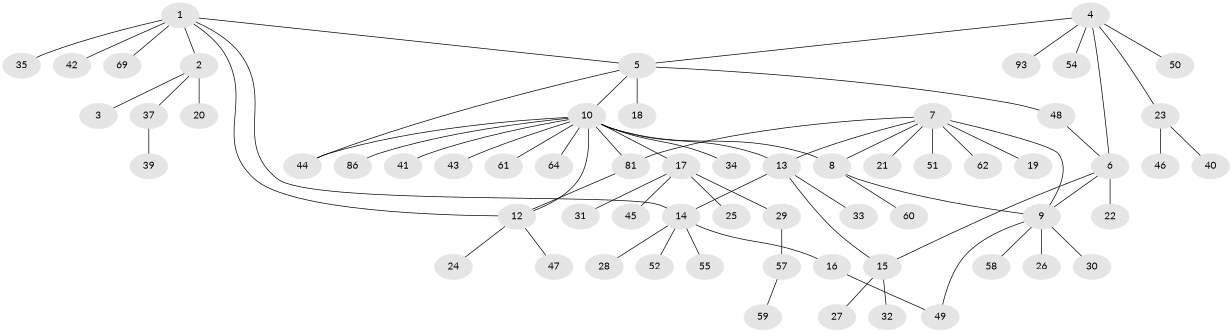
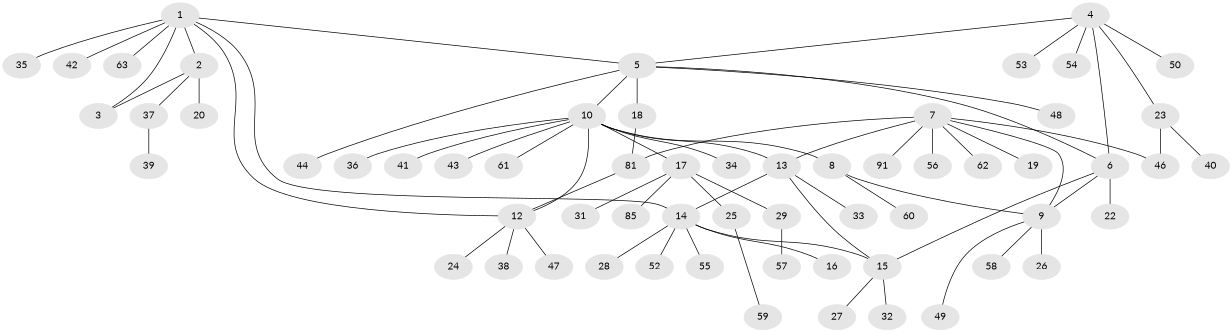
(122, 66) -> (122, 66)
(1021, 66) -> (1021, 66)
none -> (151, 73)
(441, 130) -> none
(609, 141) -> (633, 146)
(882, 141) -> (1055, 134)
(1083, 141) -> (904, 92)
(353, 166) -> (353, 166)
(554, 166) -> none
(882, 166) -> (882, 166)
(933, 166) -> (933, 166)
(631, 217) -> (631, 217)
none -> (786, 242)
none -> (504, 267)
(1092, 267) -> none
(772, 292) -> (747, 267)
(890, 294) -> none
